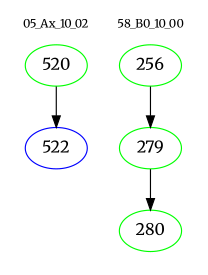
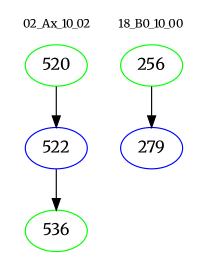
(56, 25) -> (57, 25)
(151, 25) -> (152, 25)
(150, 148) -> (152, 148)
none -> (56, 231)
(150, 231) -> none
